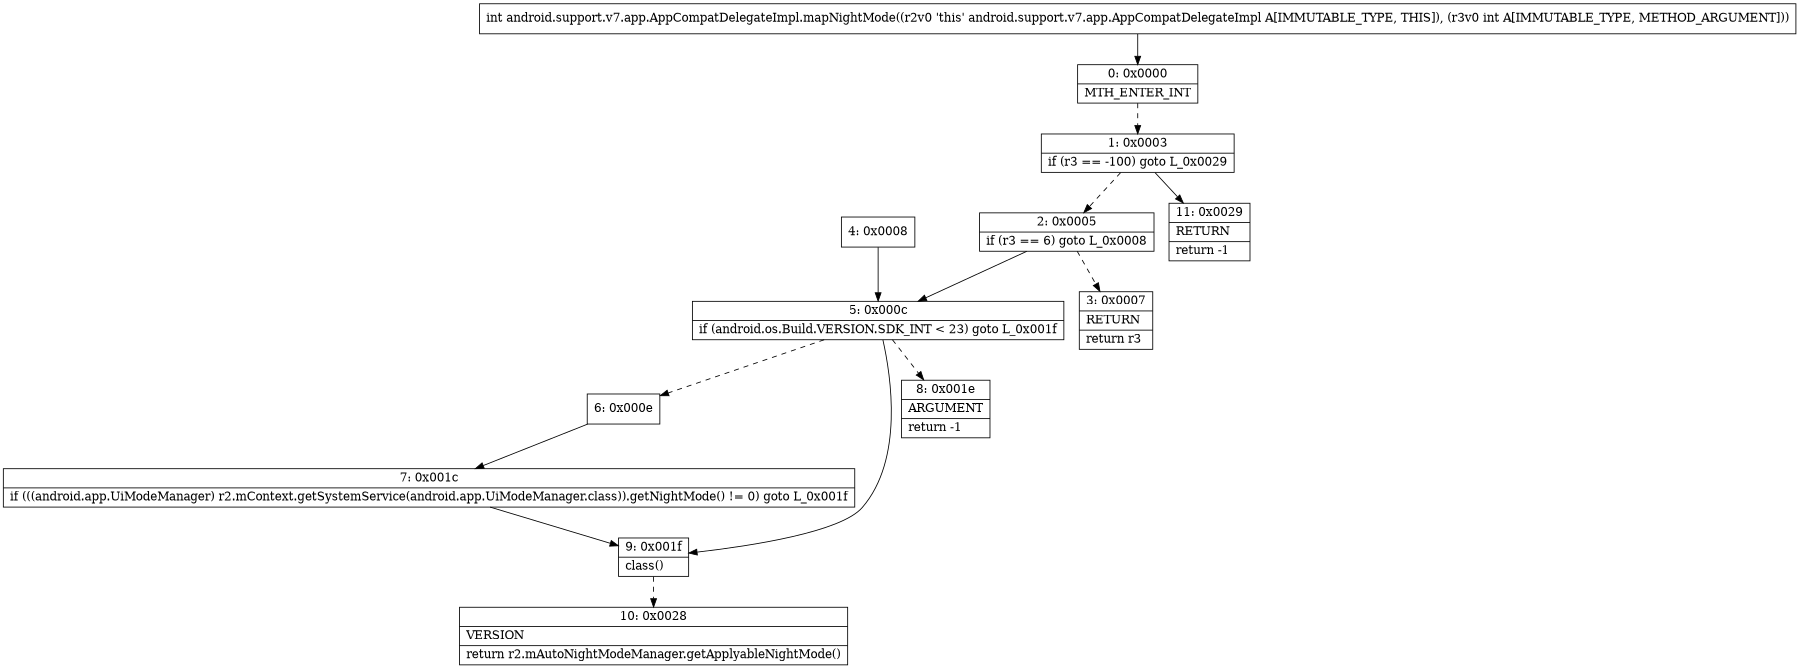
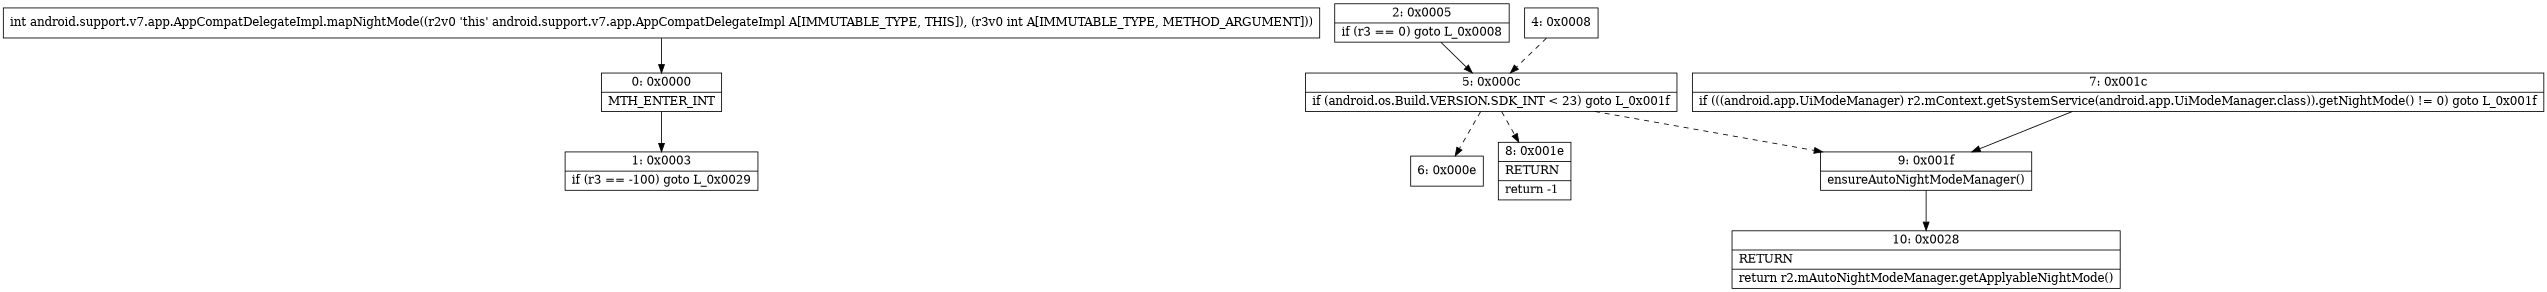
(1138, 114) -> (662, 128)
(1105, 190) -> none
(1210, 232) -> none
(1067, 241) -> (1422, 32)
(878, 270) -> (1531, 53)
(1116, 321) -> none
(946, 409) -> (1532, 171)
(535, 445) -> none
(863, 507) -> (1704, 131)
(644, 566) -> (1926, 180)
(654, 588) -> (1926, 206)
(495, 636) -> (1766, 259)
